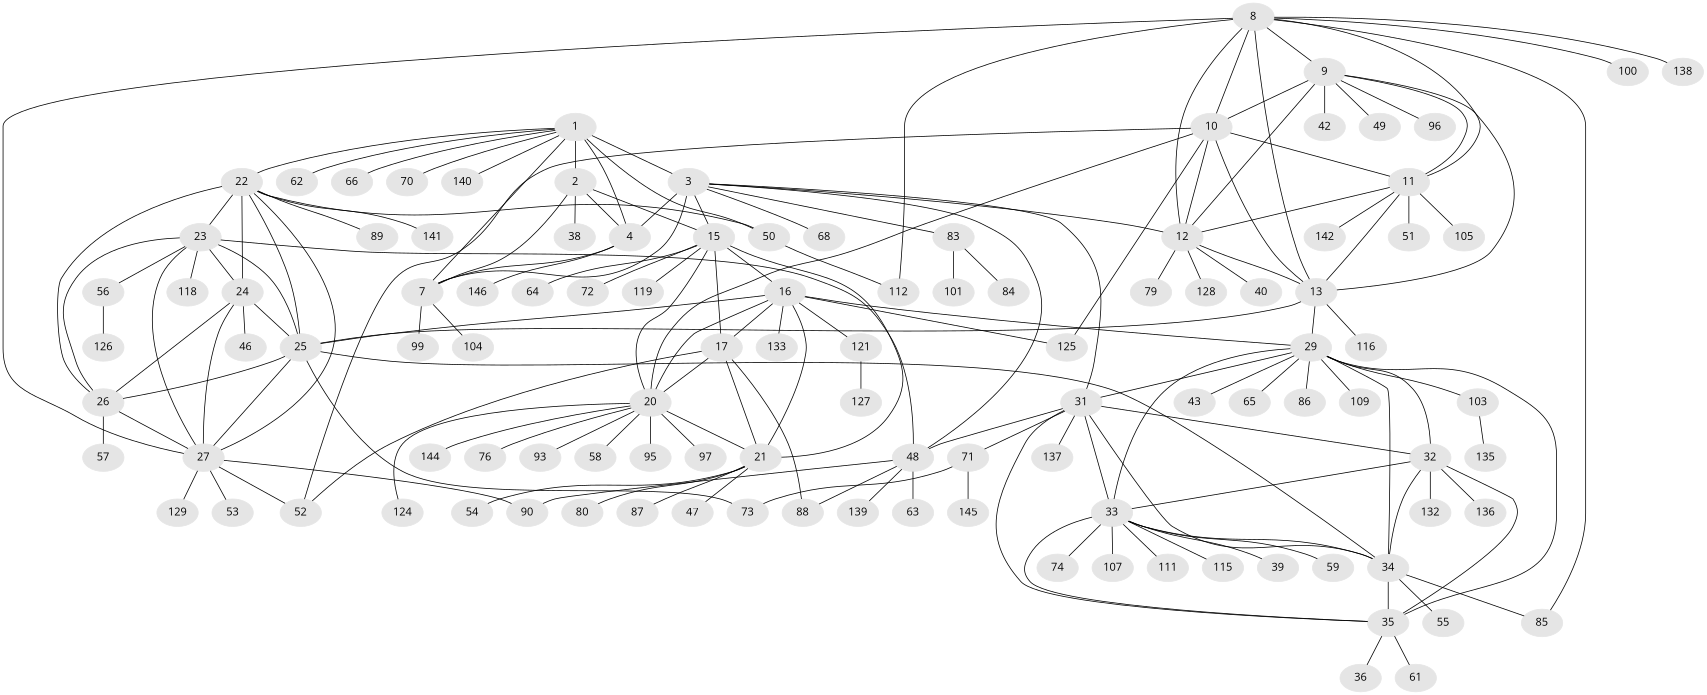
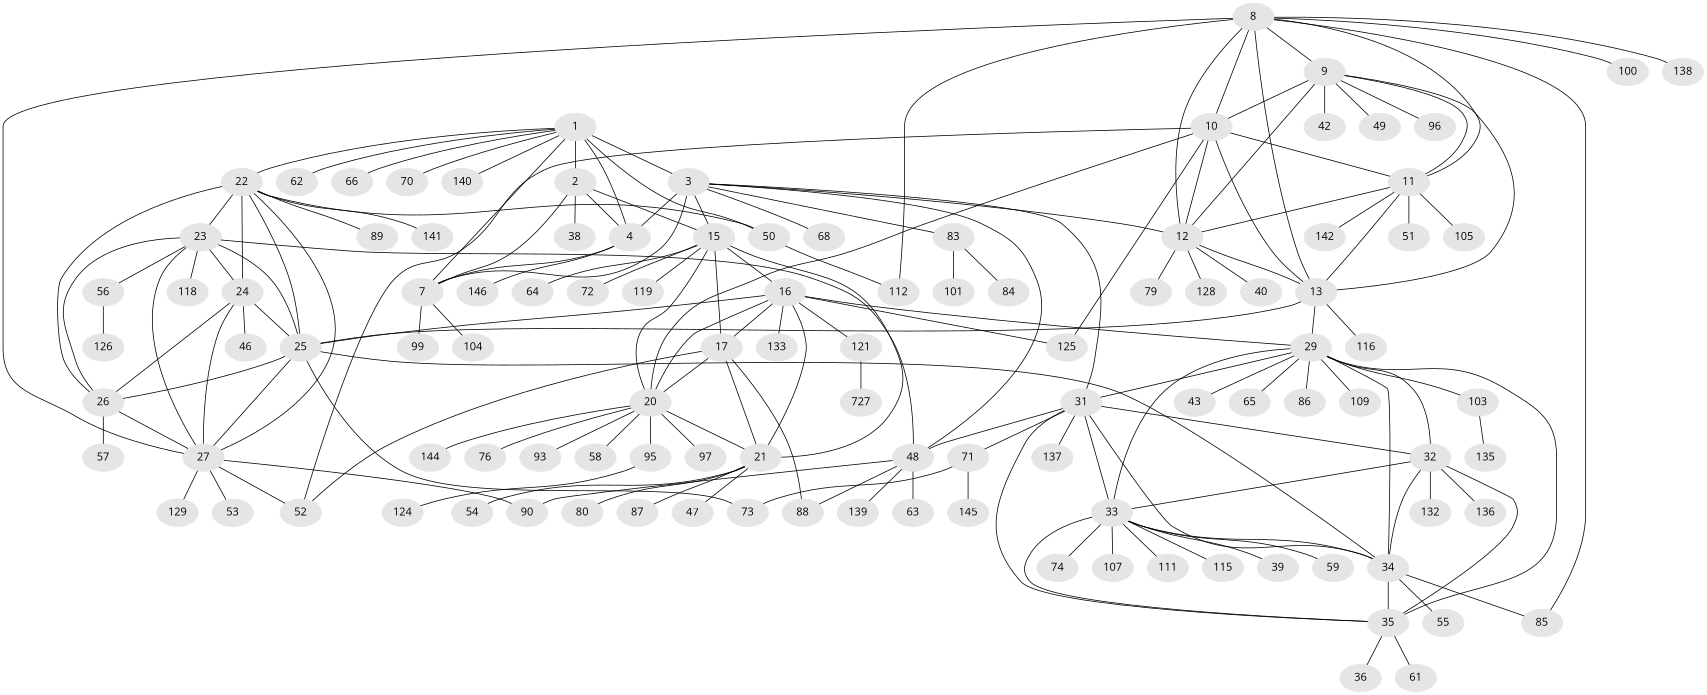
(861, 403) -> (861, 403)
(484, 414) -> (528, 488)
